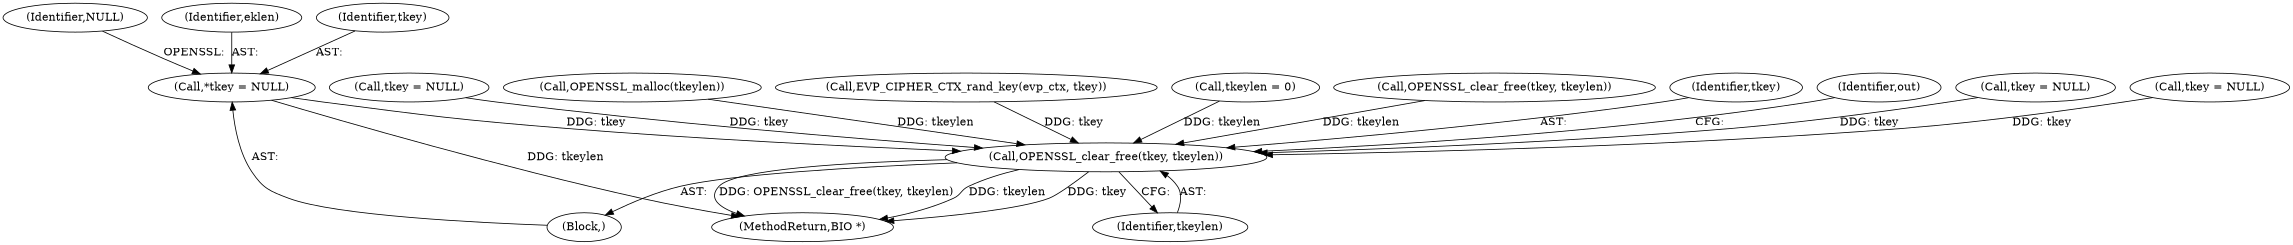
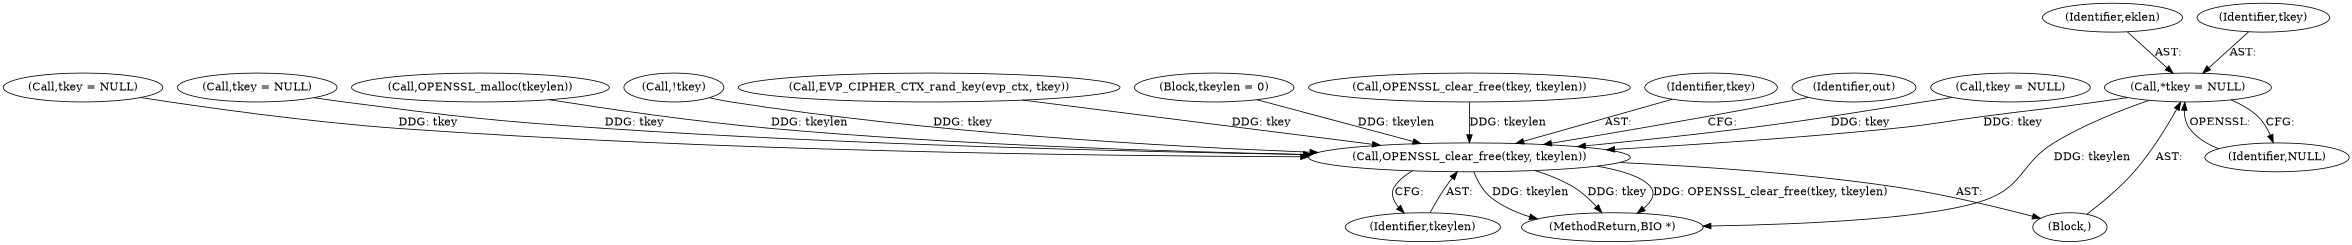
none -> (674, 88)
(1246, 88) -> (1214, 88)
none -> (2254, 113)
